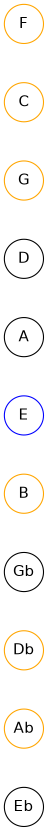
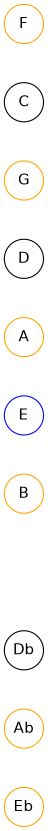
(24, 102) -> (24, 102)
(24, 337) -> (24, 337)
(24, 572) -> none
(24, 650) -> (24, 650)
(24, 807) -> (24, 807)
